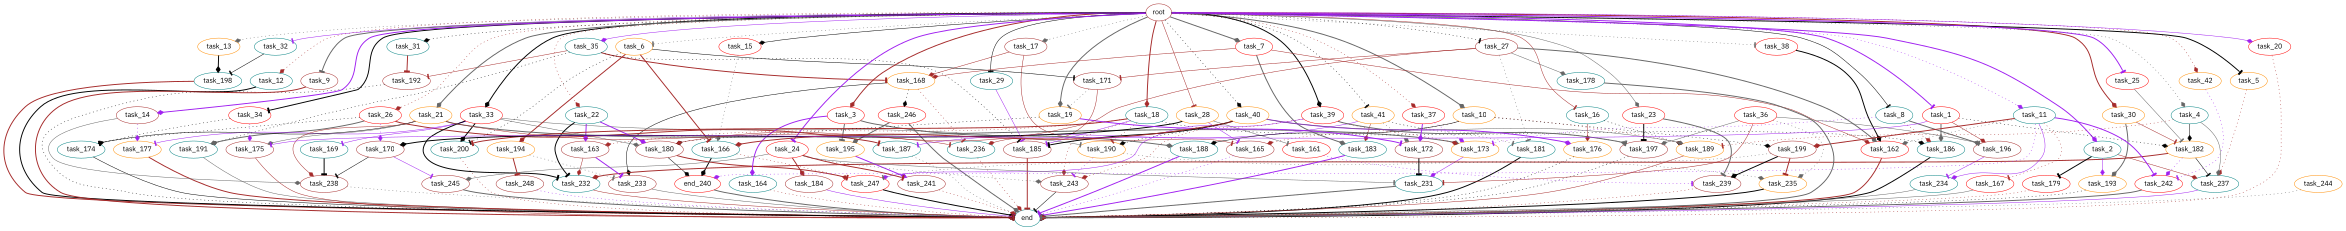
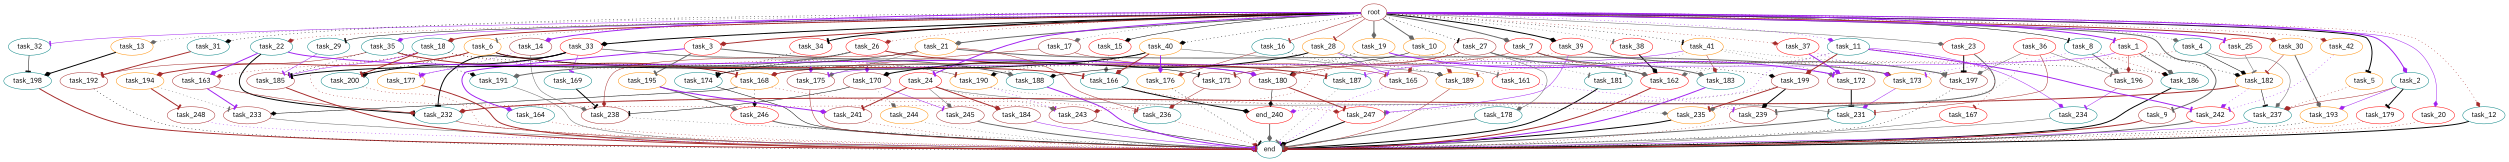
none -> (882, 95)
(1080, 97) -> (1298, 64)
(874, 131) -> (694, 97)
(1110, 185) -> (1135, 126)
